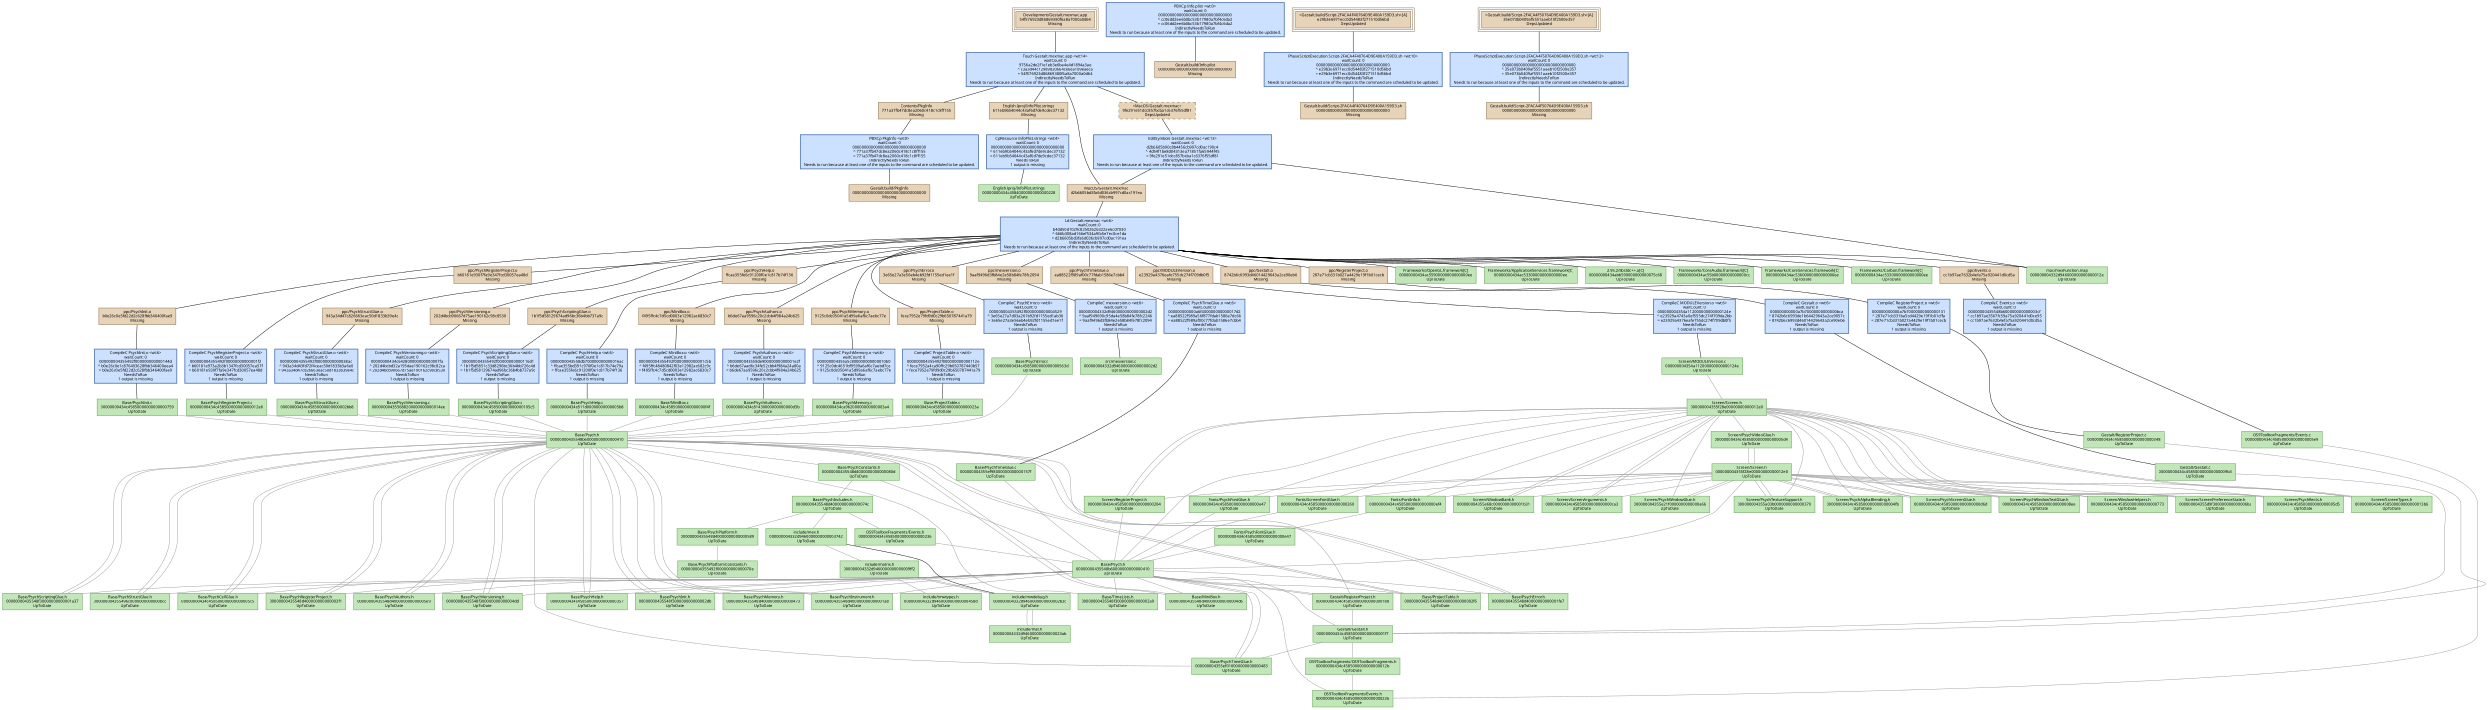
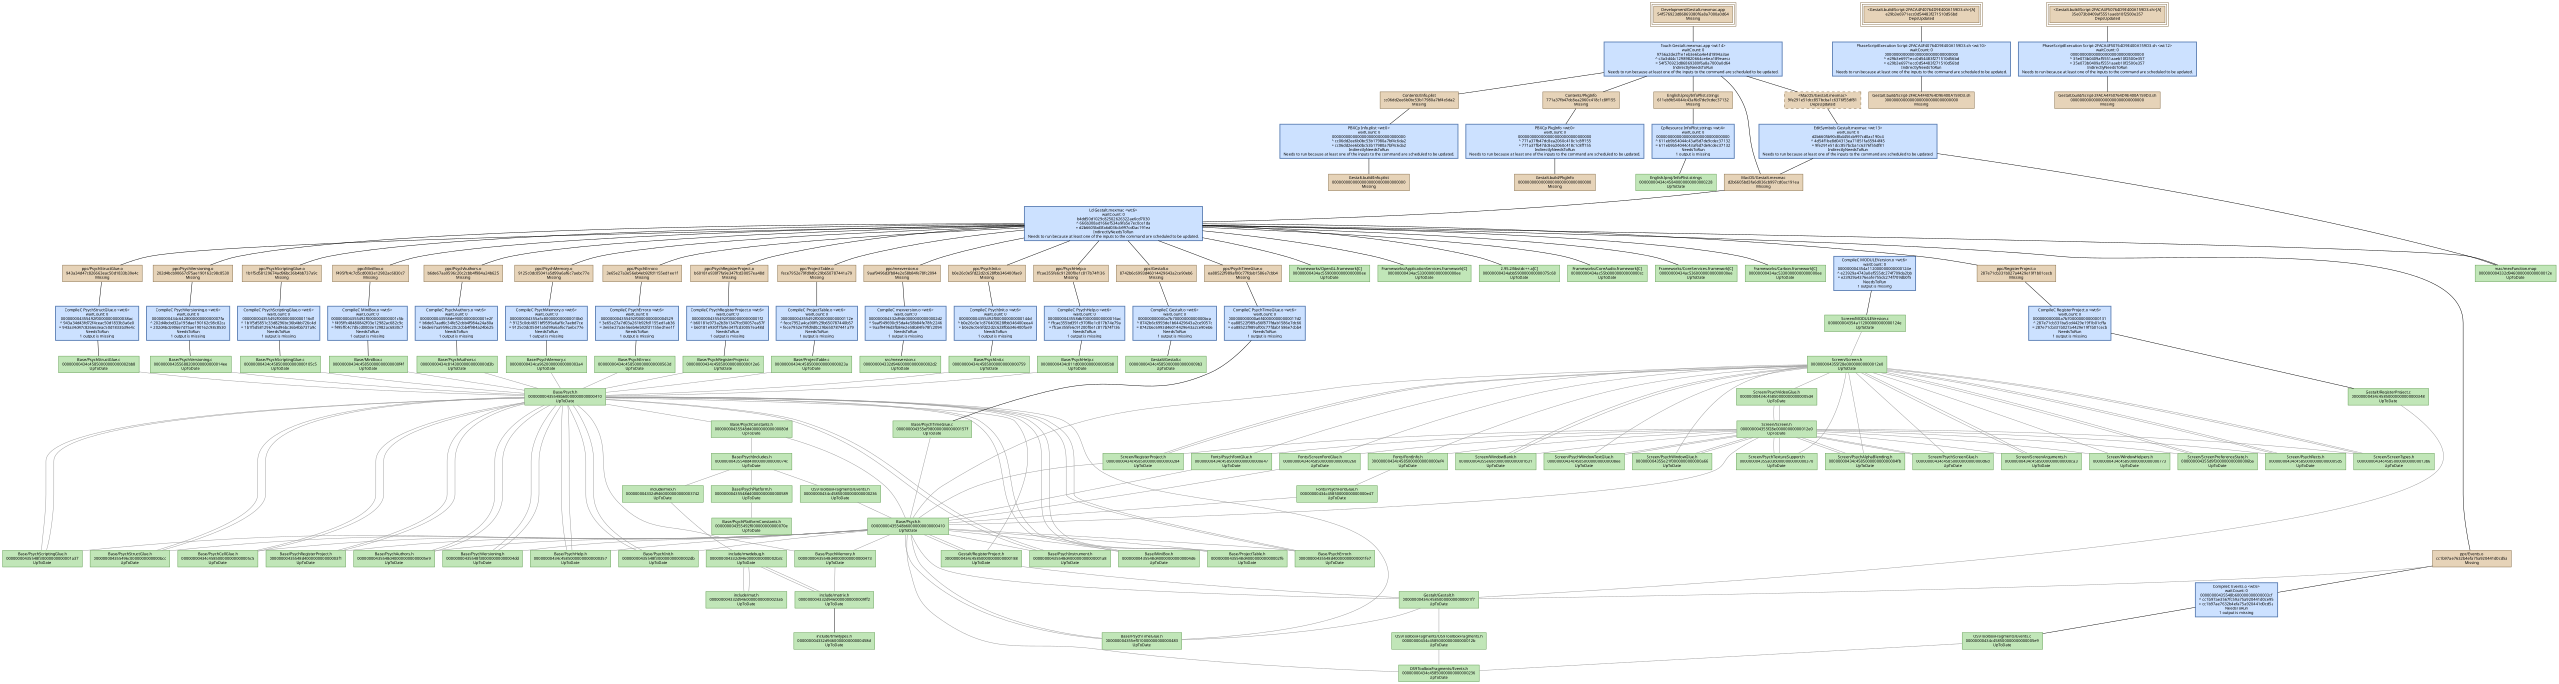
none -> (1419, 100)
(1174, 275) -> none
(843, 553) -> (835, 579)
(924, 561) -> (700, 528)
(910, 585) -> (834, 620)
(1118, 602) -> none
(2061, 618) -> (1956, 589)
